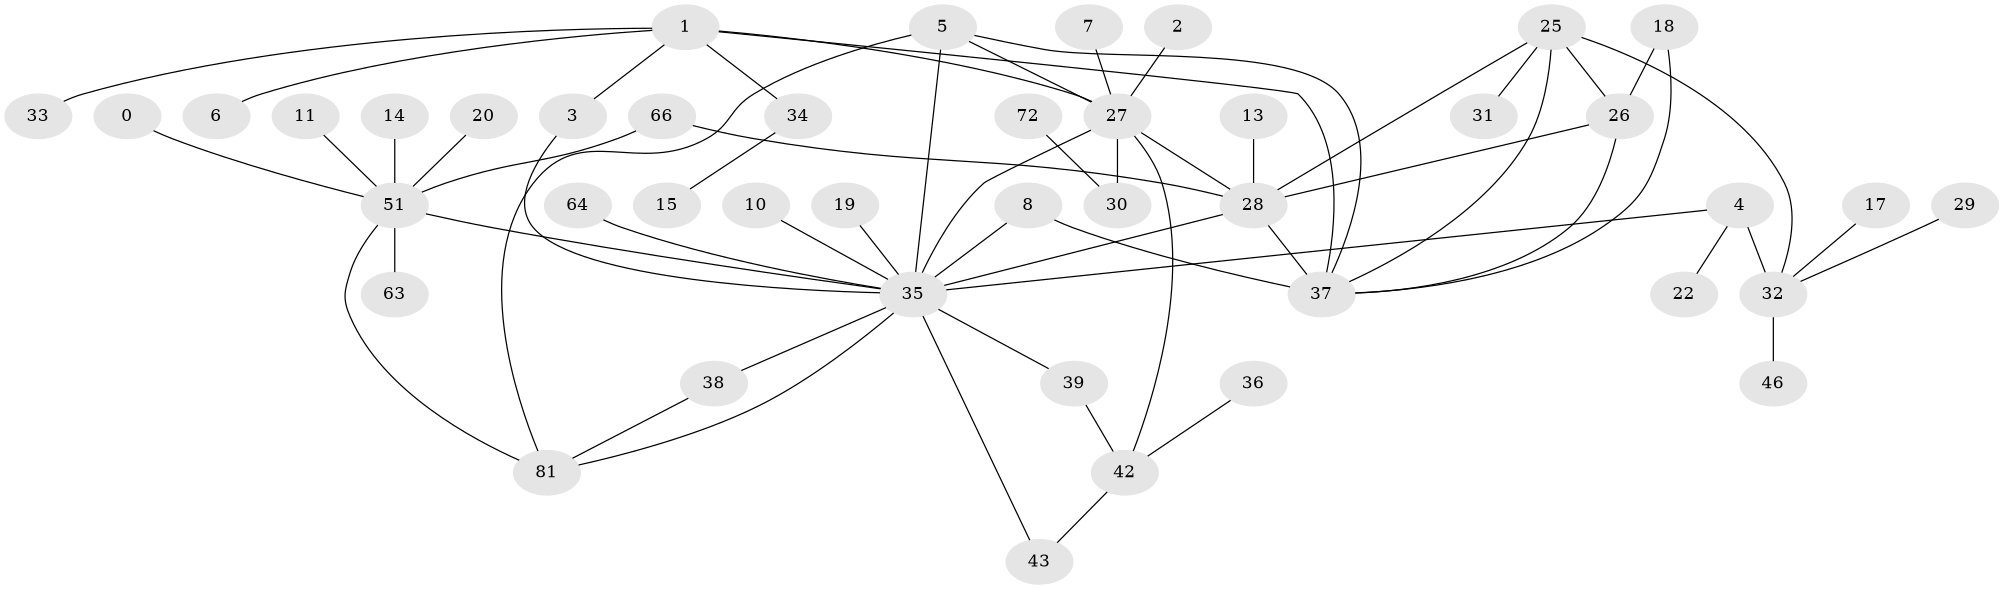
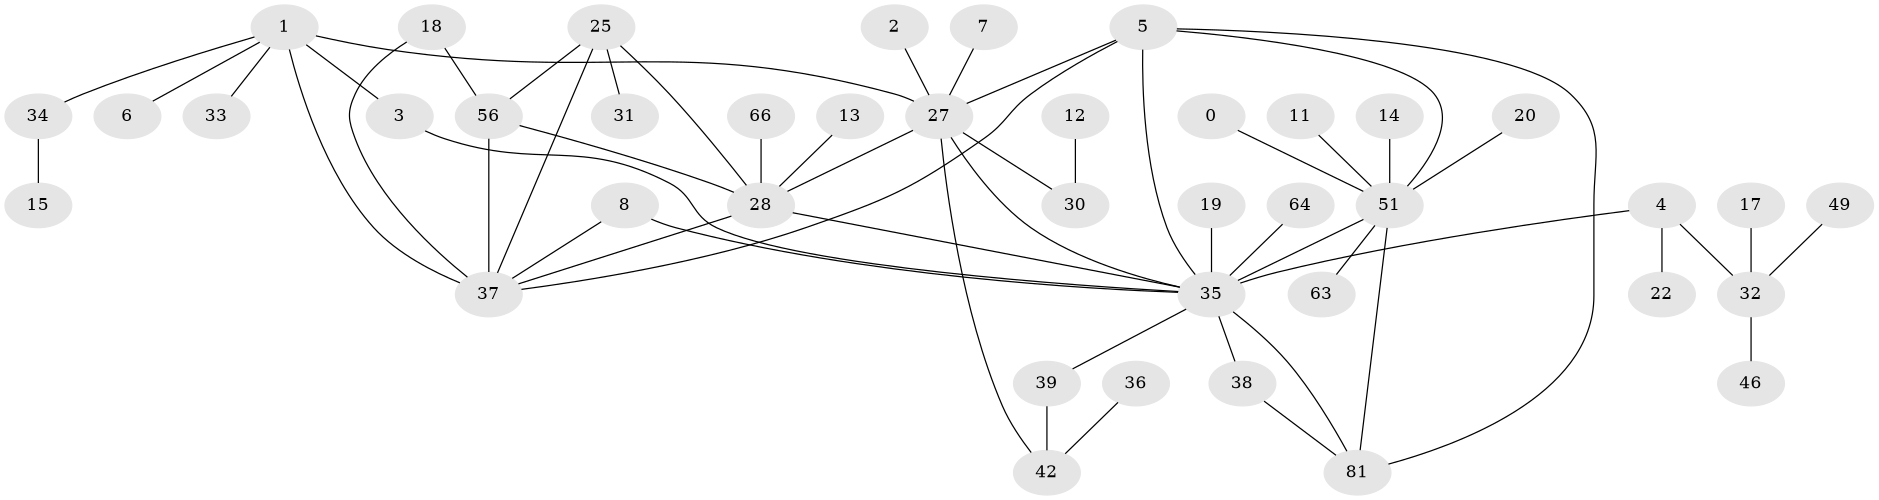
(1028, 116) -> (1075, 116)
(1620, 116) -> (489, 116)
(1733, 120) -> none
(529, 162) -> (1361, 59)
(756, 205) -> none
(1965, 205) -> (1840, 205)
(1039, 562) -> none
